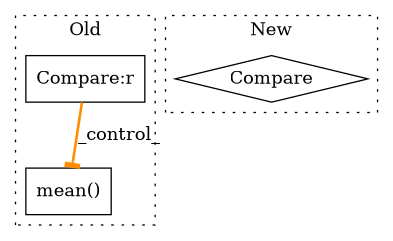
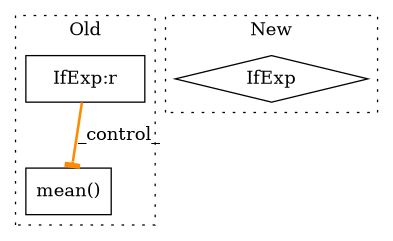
(85, 79) -> (85, 79)
(272, 79) -> (272, 79)
